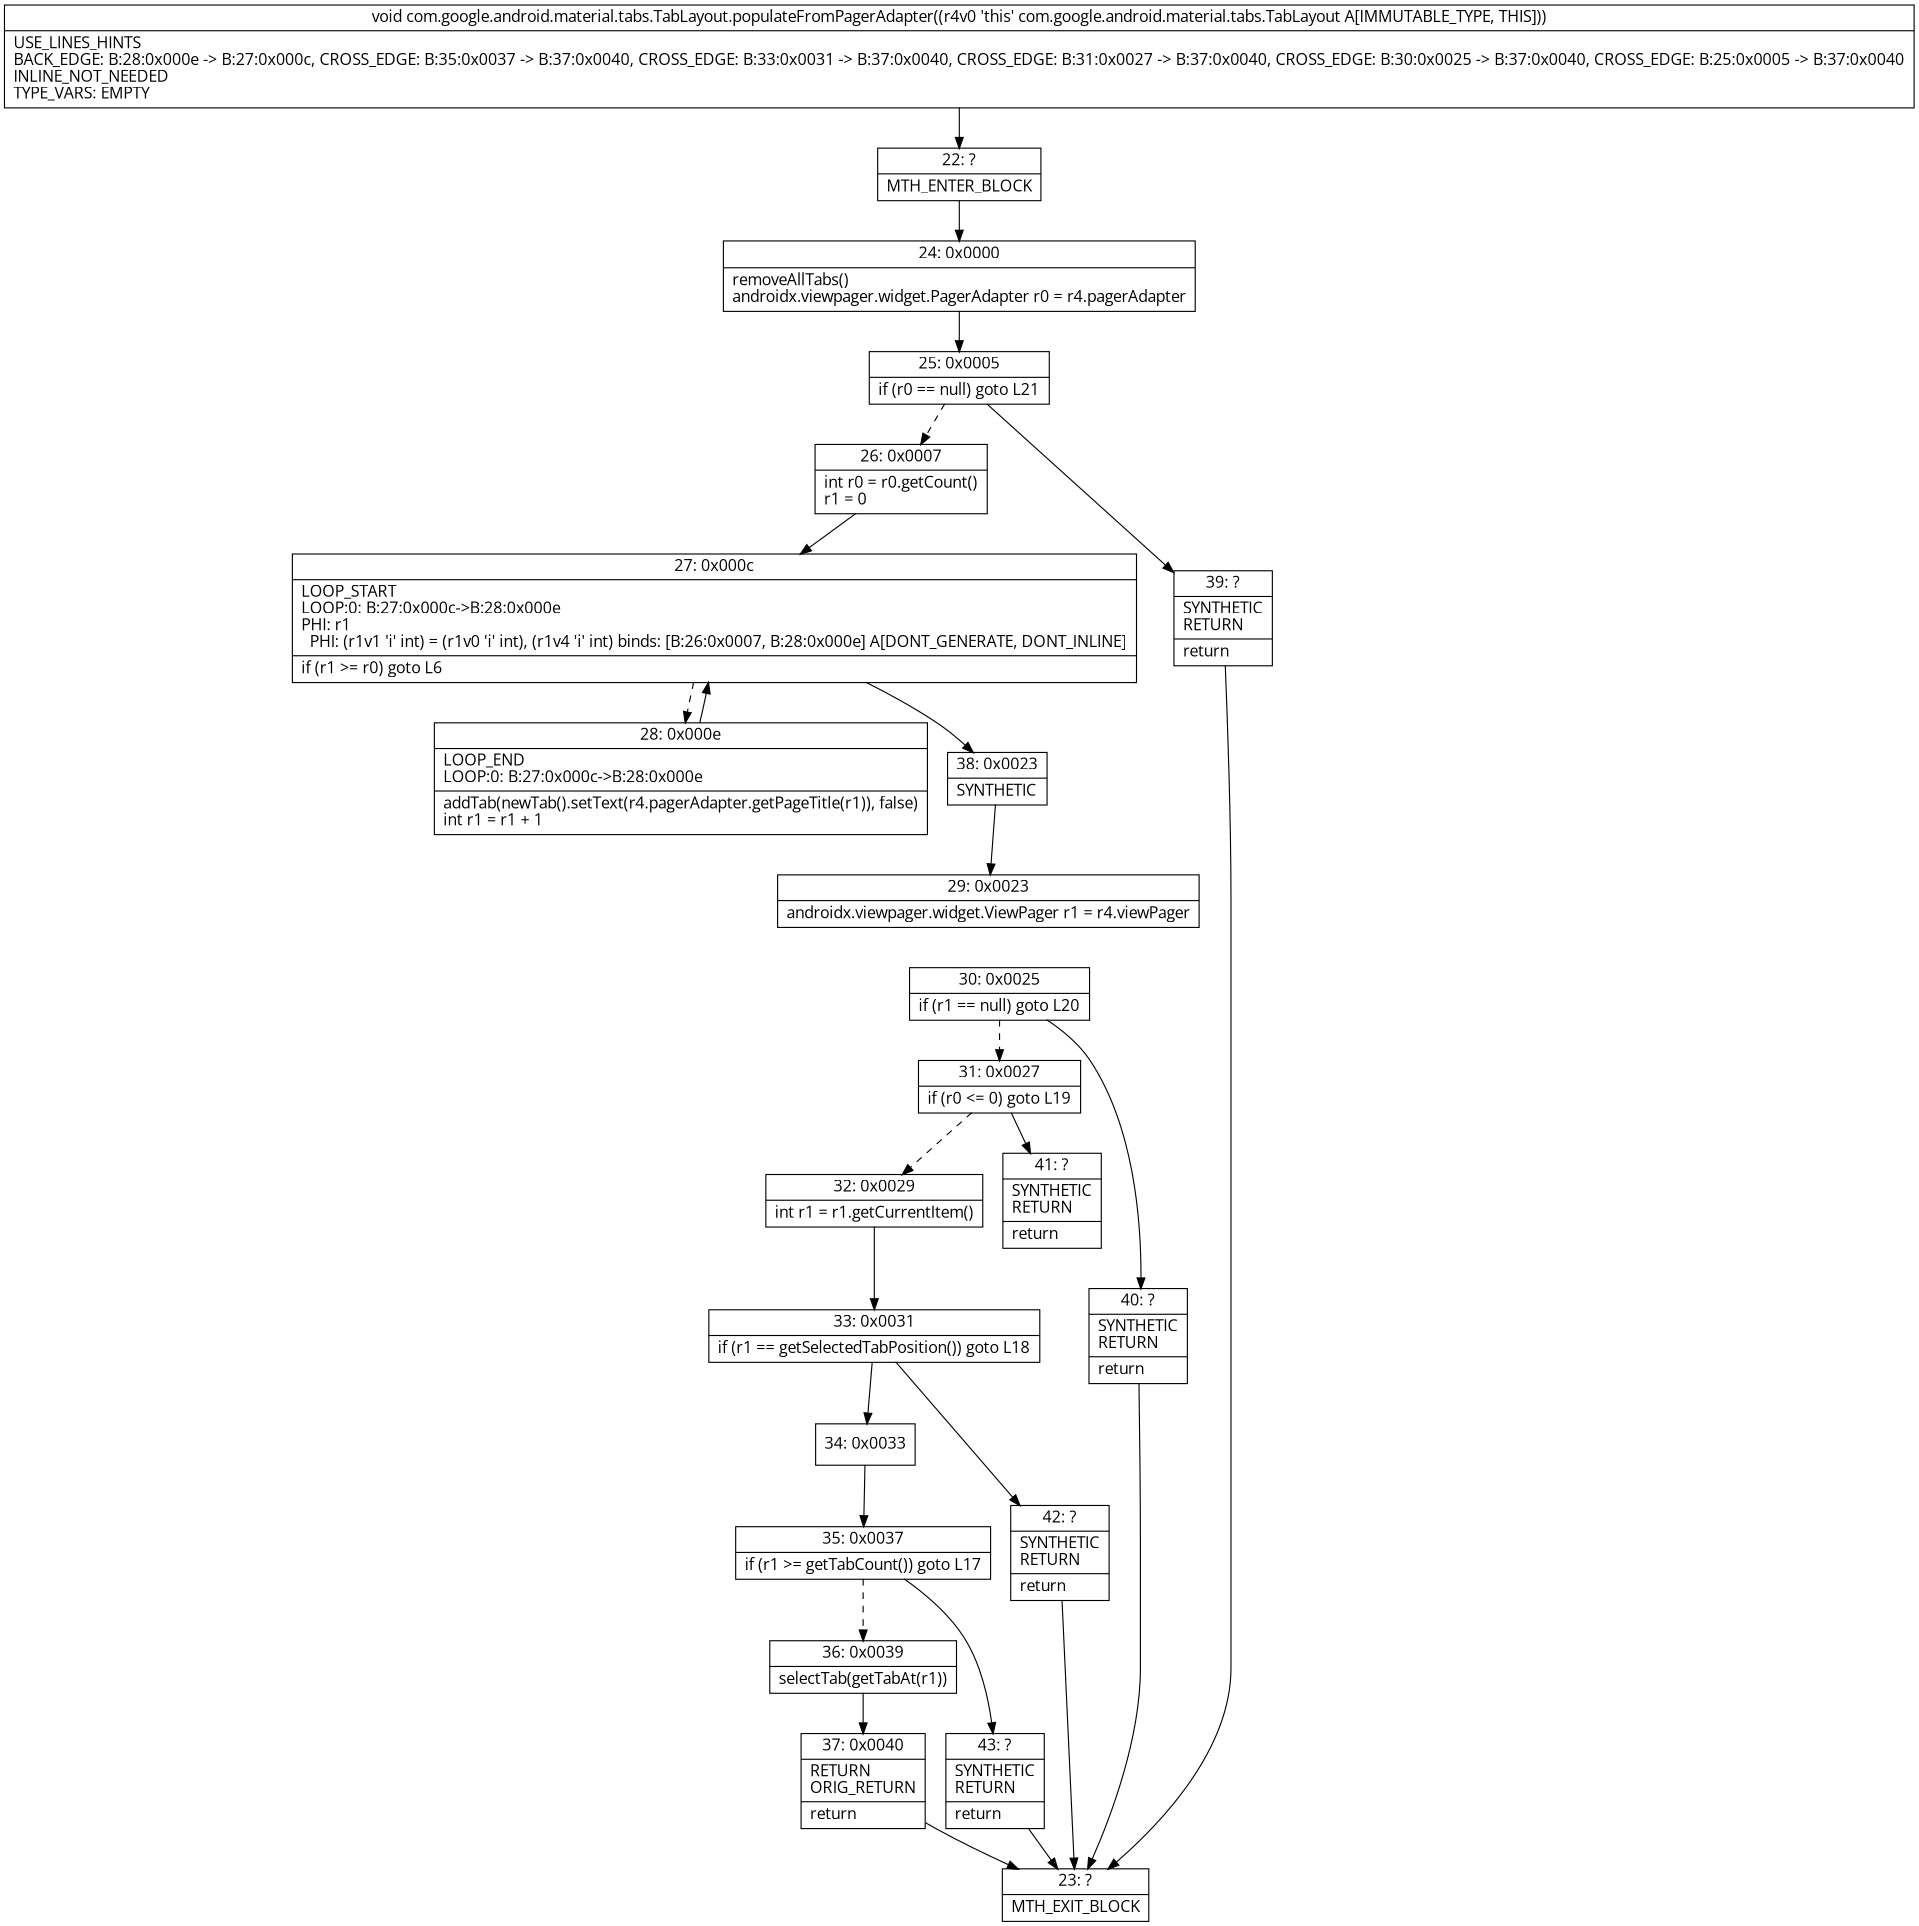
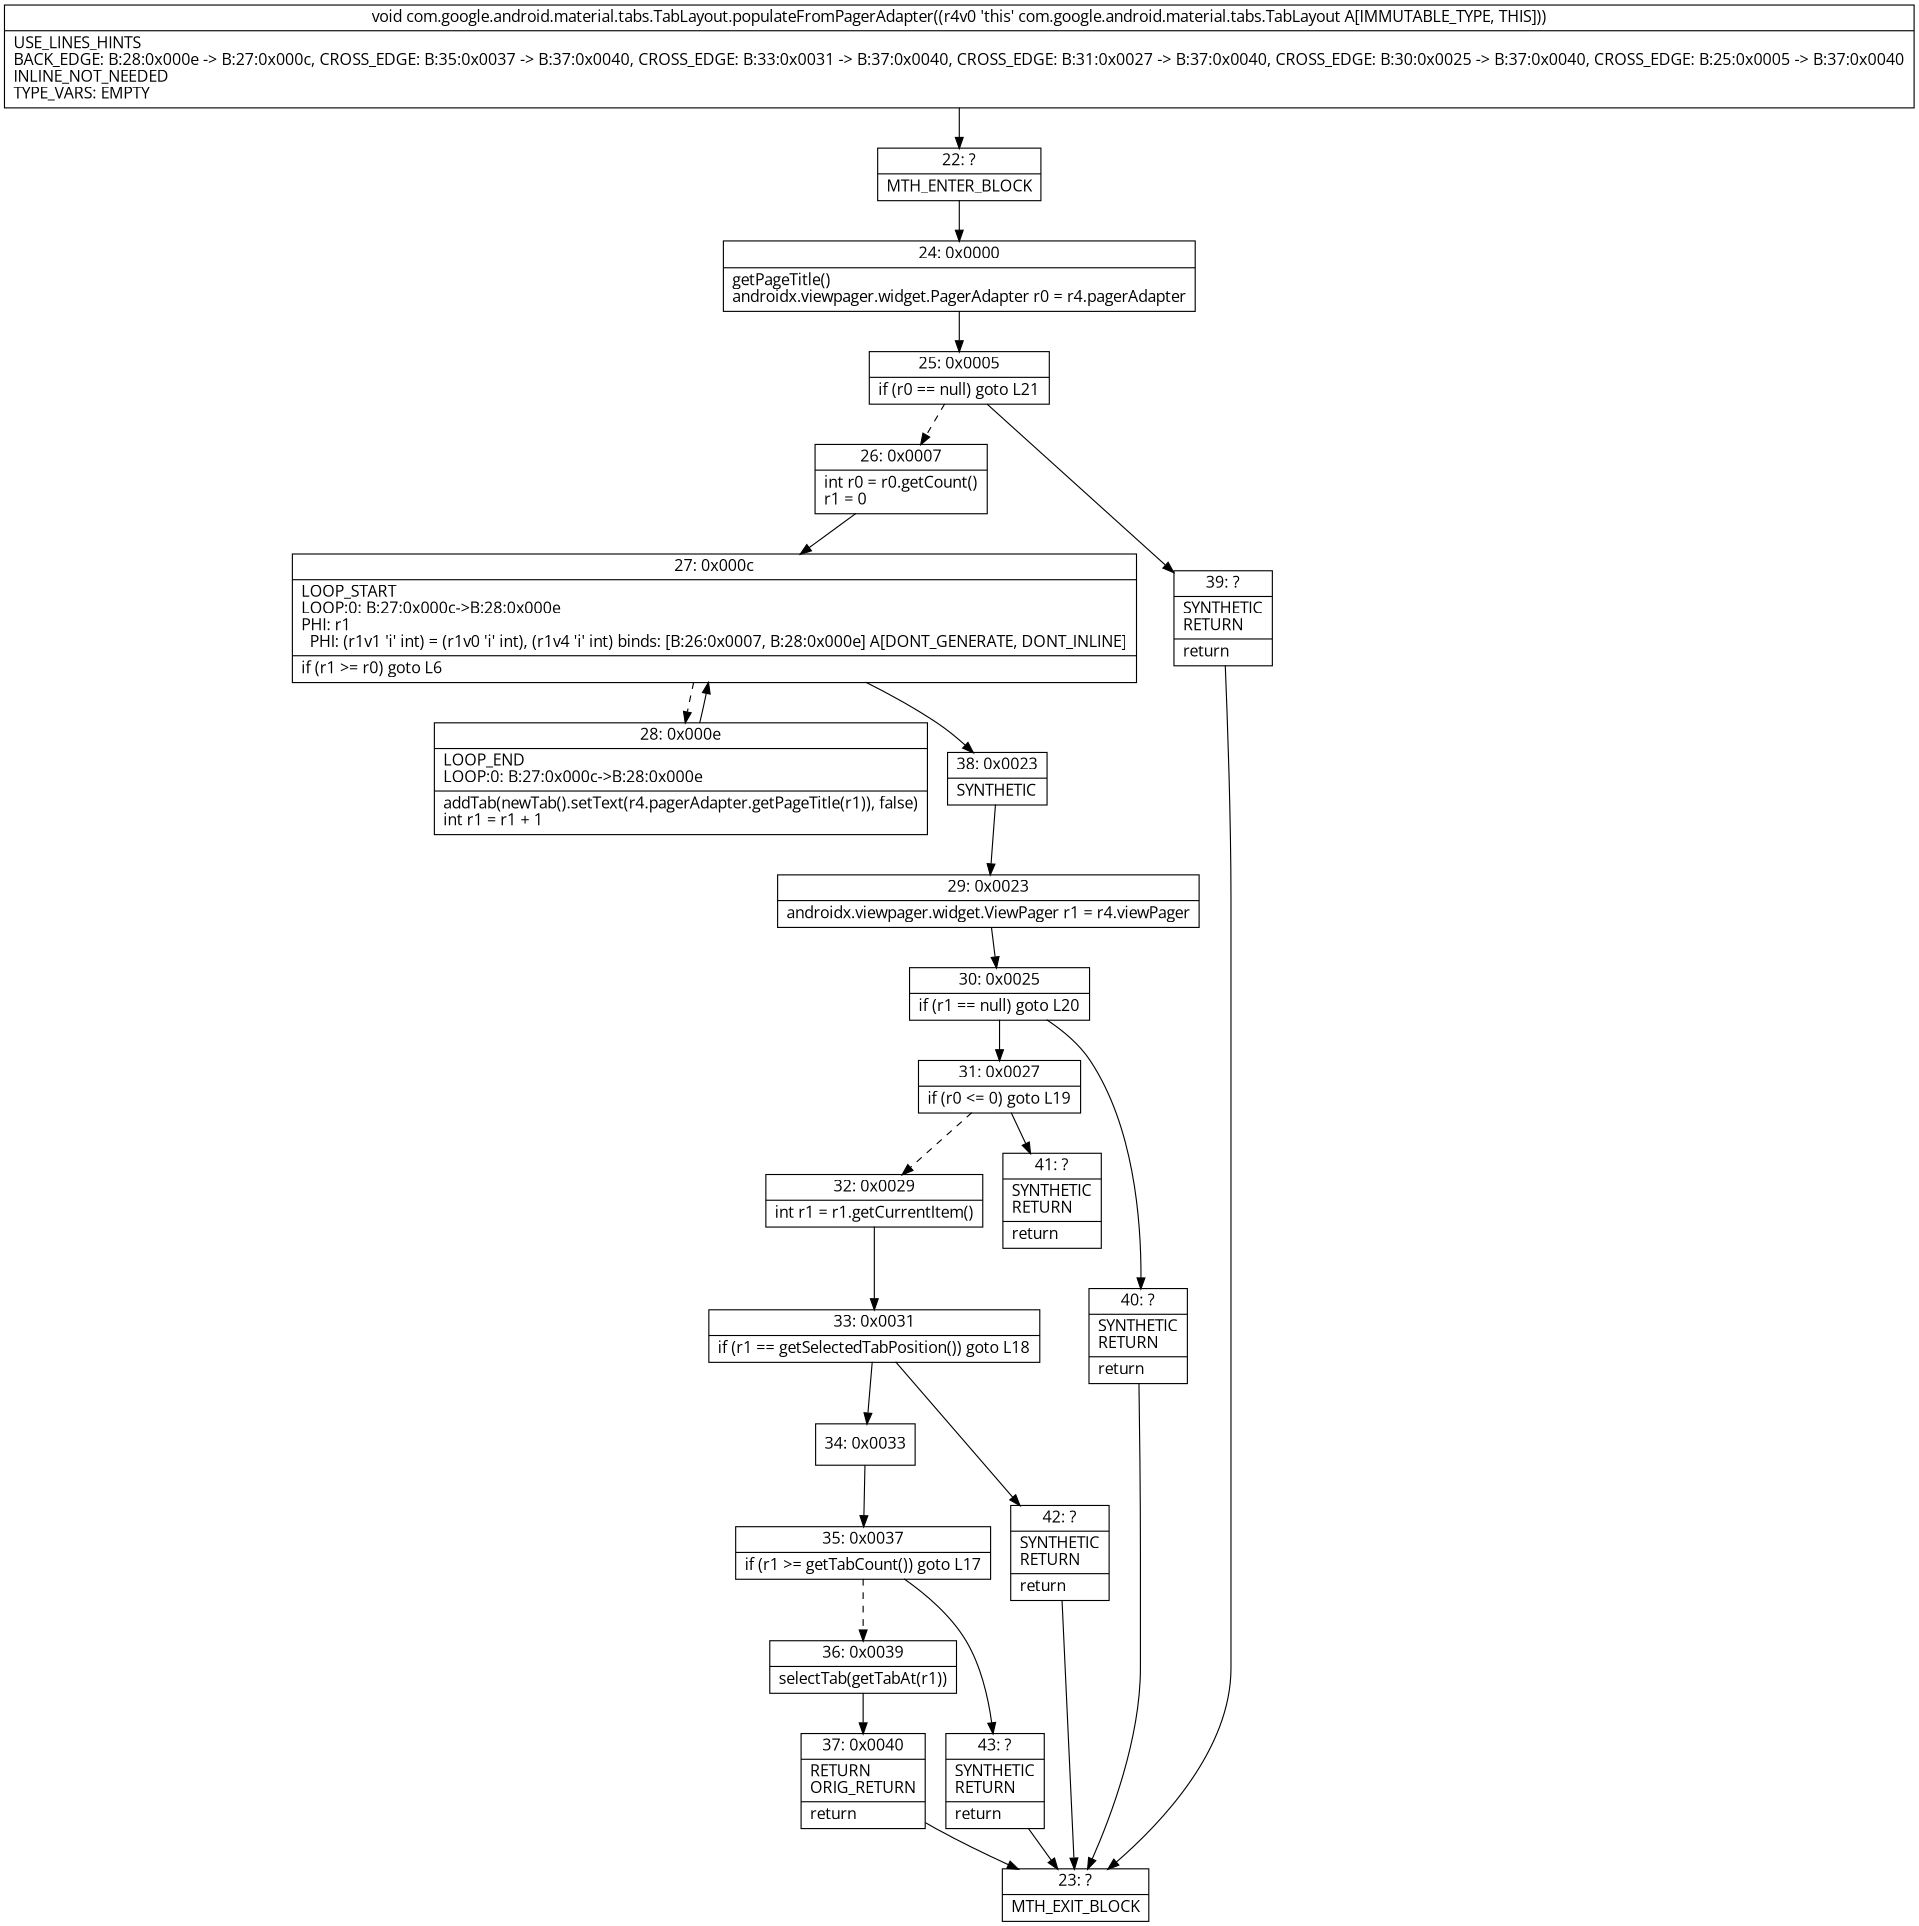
(791, 281) -> (782, 281)
none -> (993, 942)
(1000, 1035) -> (1000, 1035)
